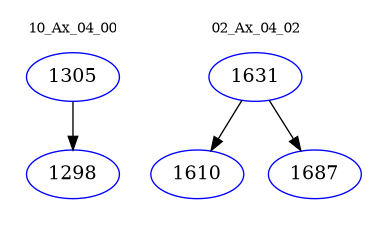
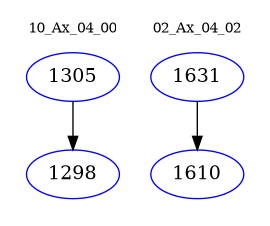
(315, 174) -> none
